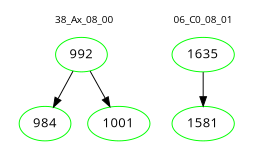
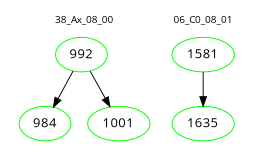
(203, 84) -> (203, 84)
